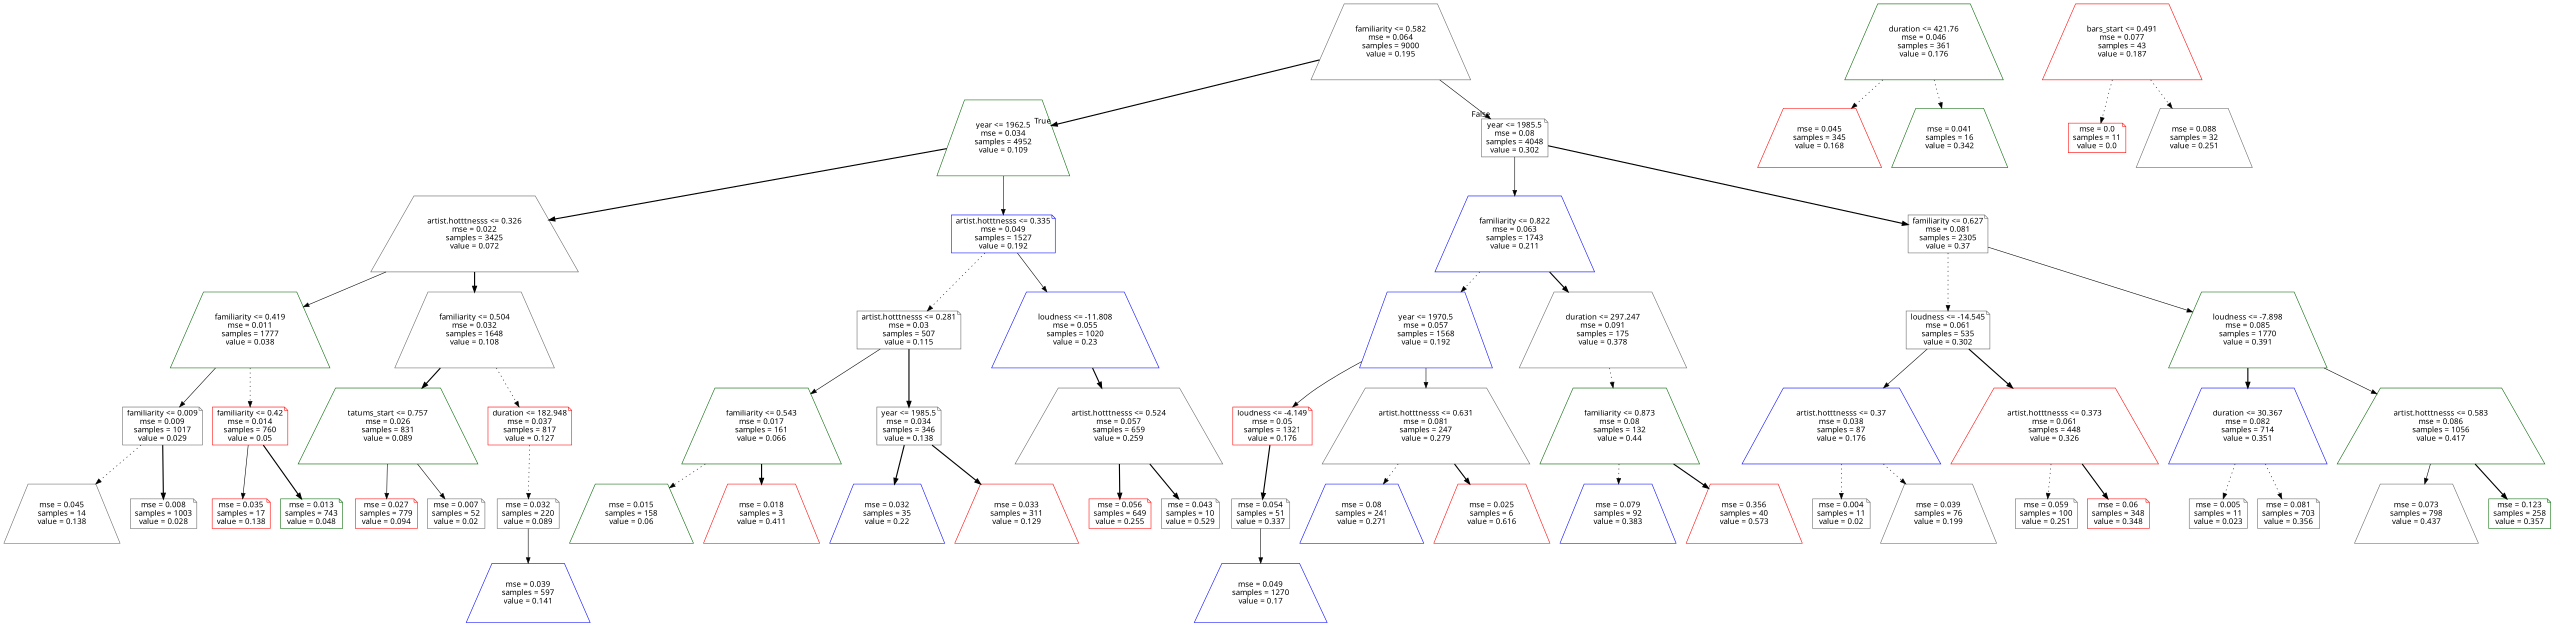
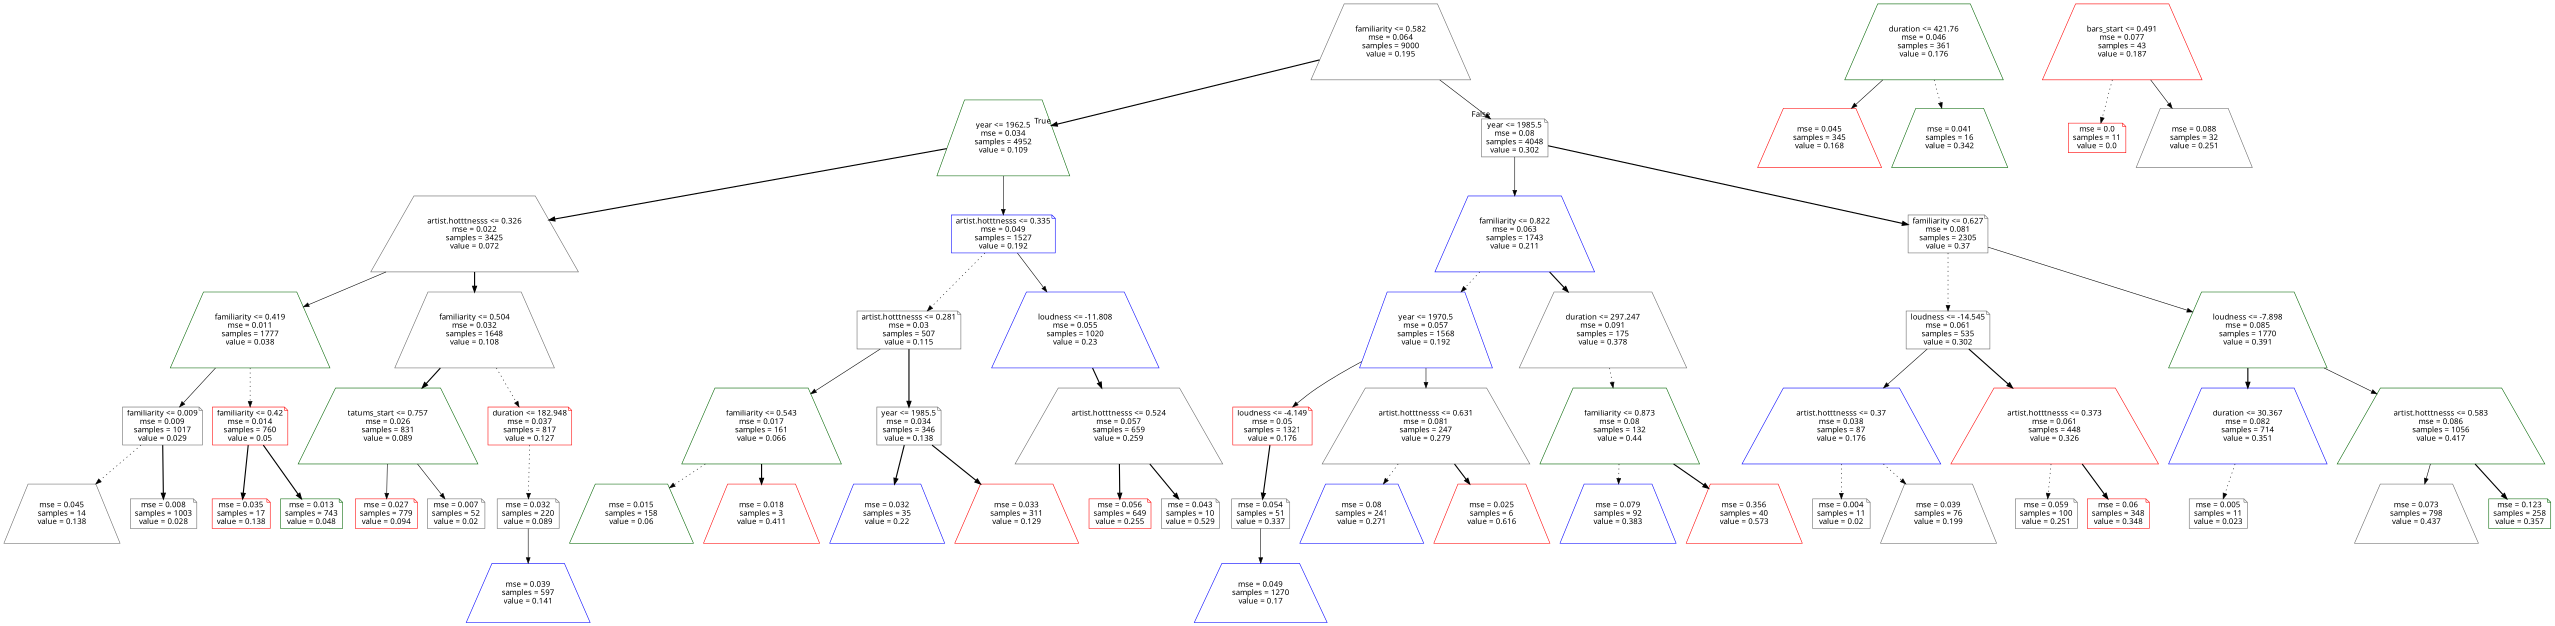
(1869, 92) -> (1869, 92)
(2160, 92) -> (2160, 92)
(246, 469) -> (246, 469)
(2289, 514) -> none
